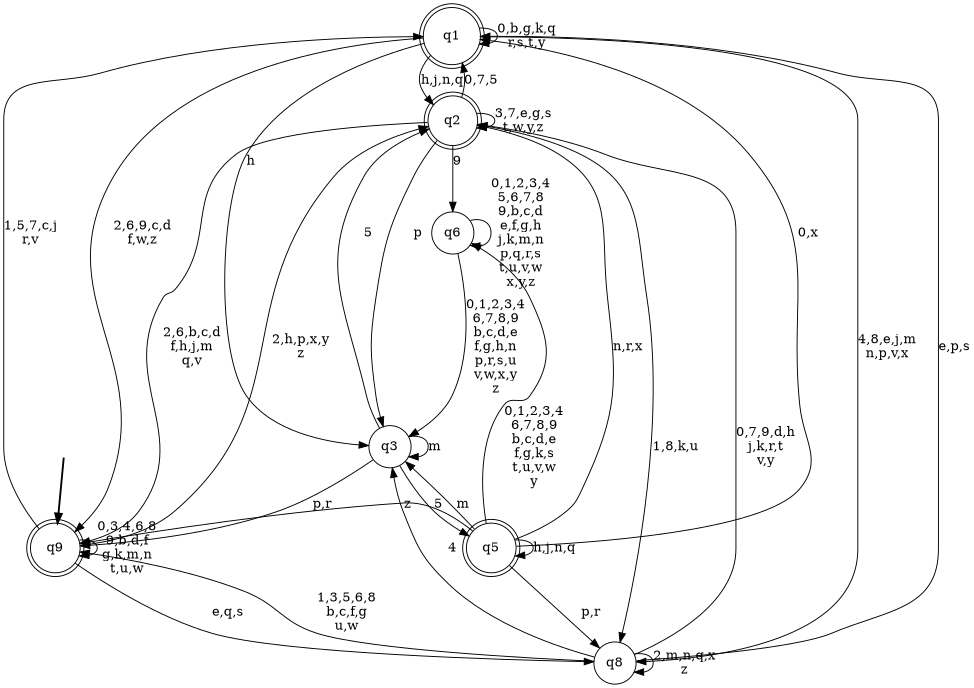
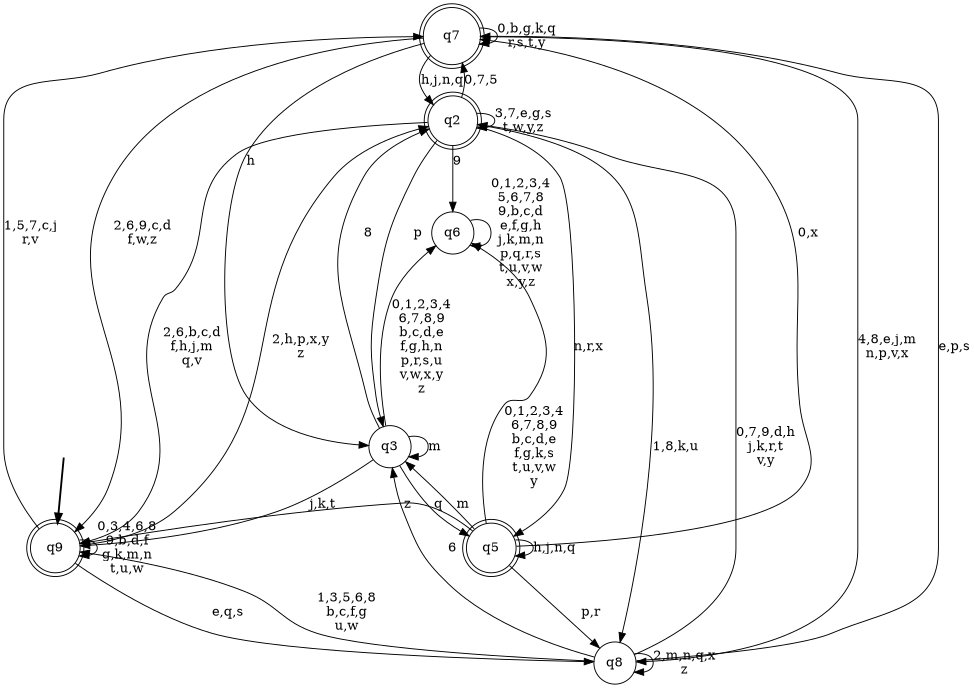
(452, 36) -> (452, 36)
(368, 233) -> (368, 233)
(610, 321) -> (574, 313)
(464, 351) -> (383, 332)
(322, 504) -> (322, 504)
(439, 504) -> (439, 504)
(453, 548) -> (453, 548)
